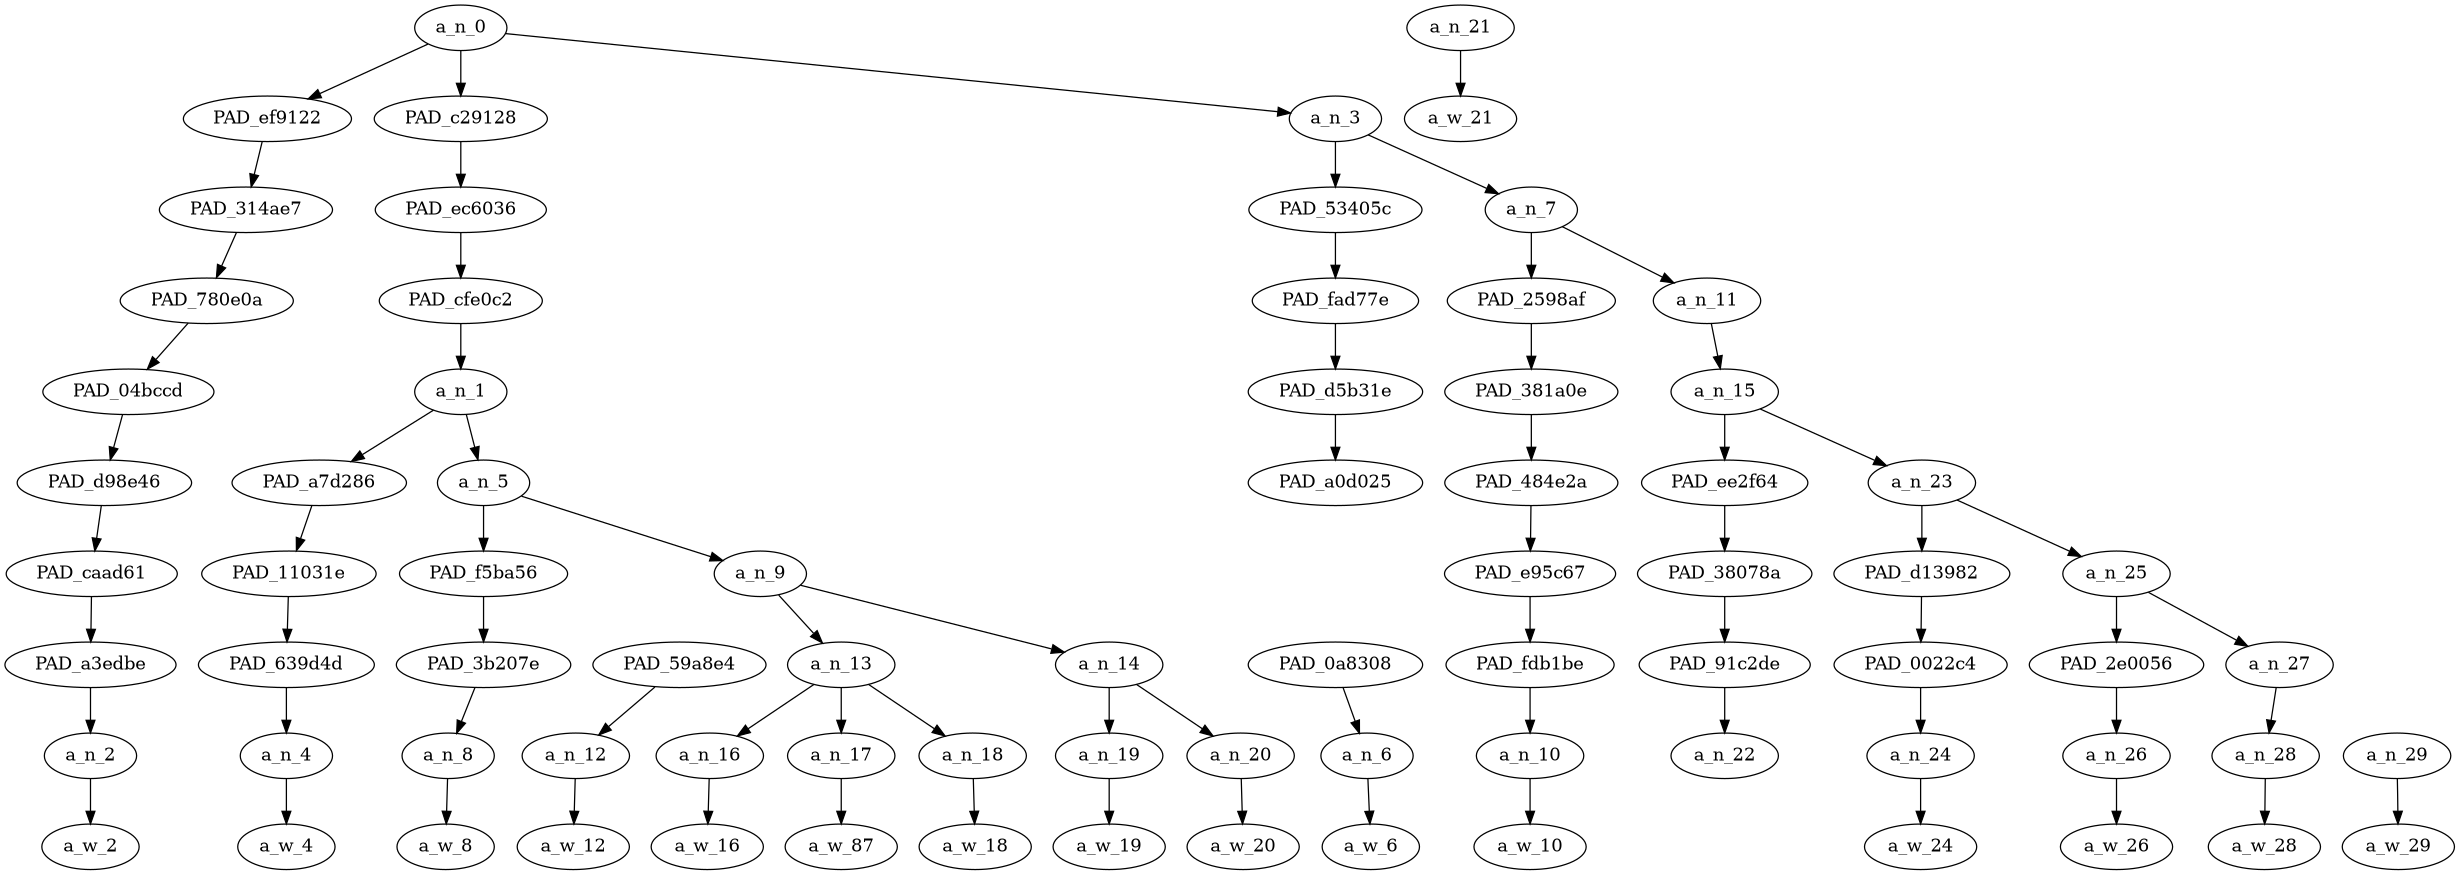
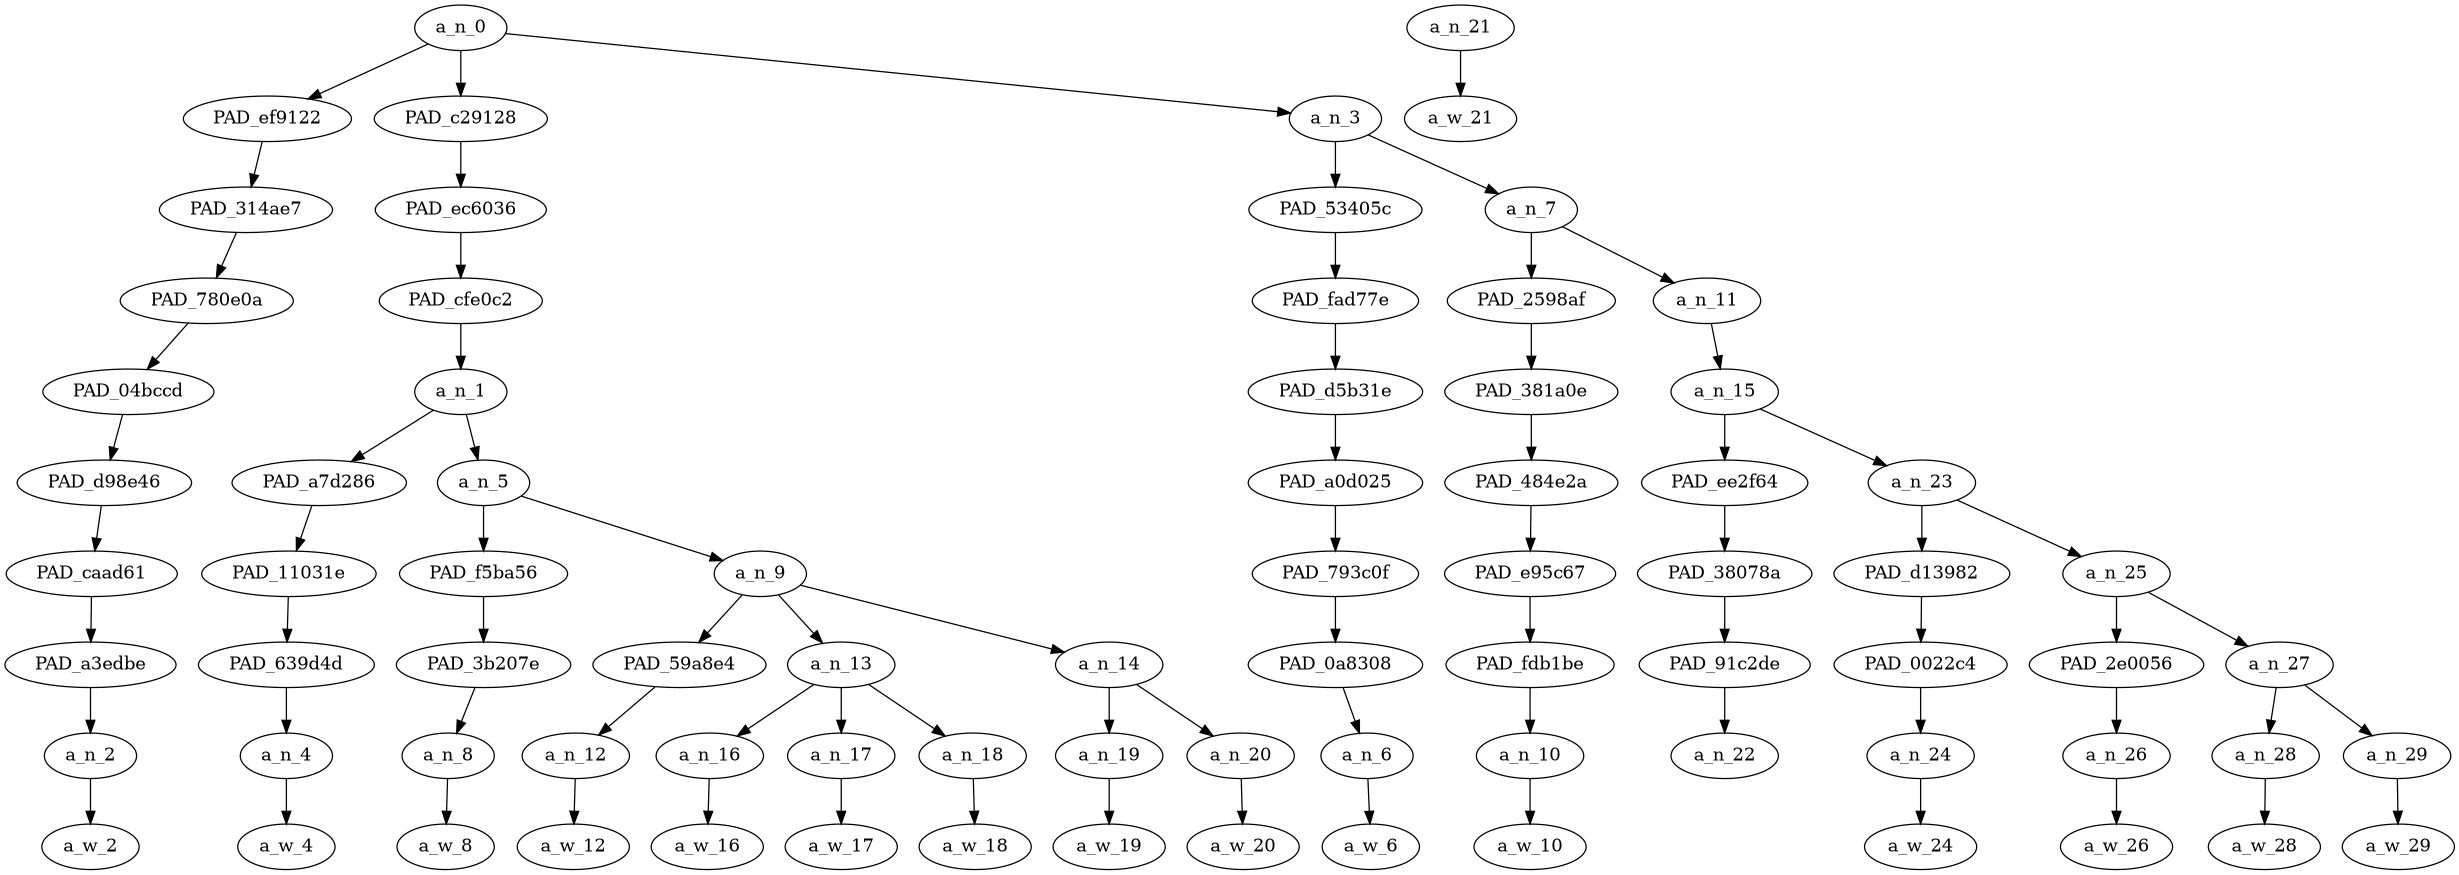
none -> (1335, 574)
none -> (725, 614)
none -> (2333, 707)
(841, 847) -> (841, 847)
